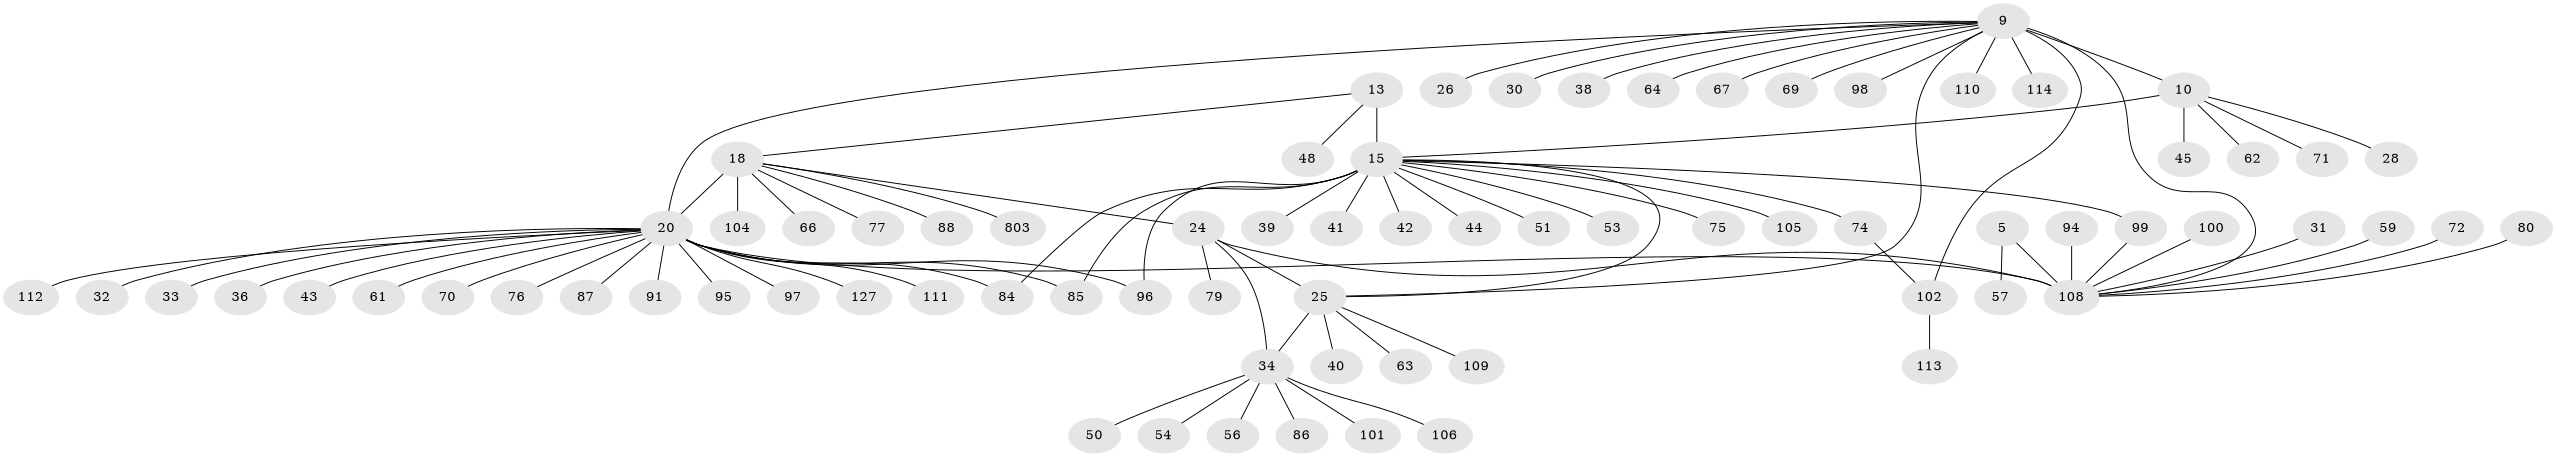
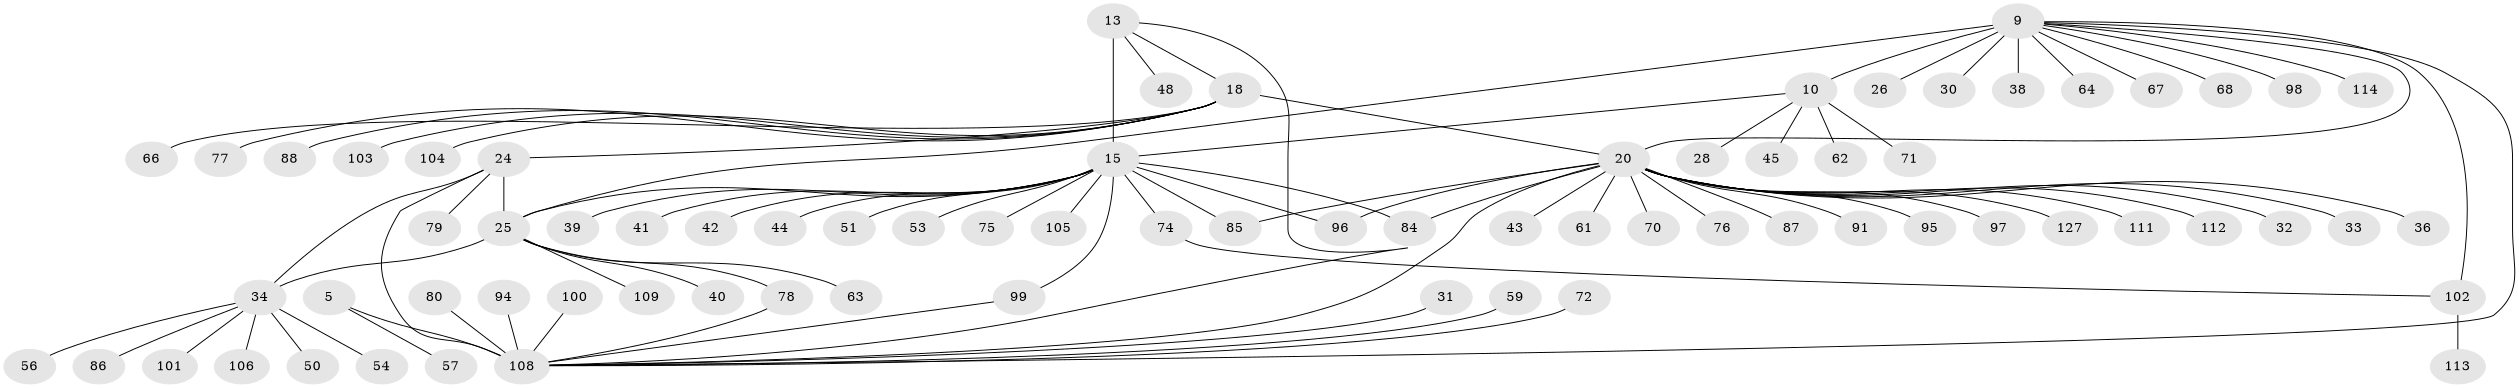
(1791, 90) -> (2226, 90)
(1968, 90) -> none
(1018, 228) -> (361, 159)
none -> (1190, 287)
none -> (787, 298)
